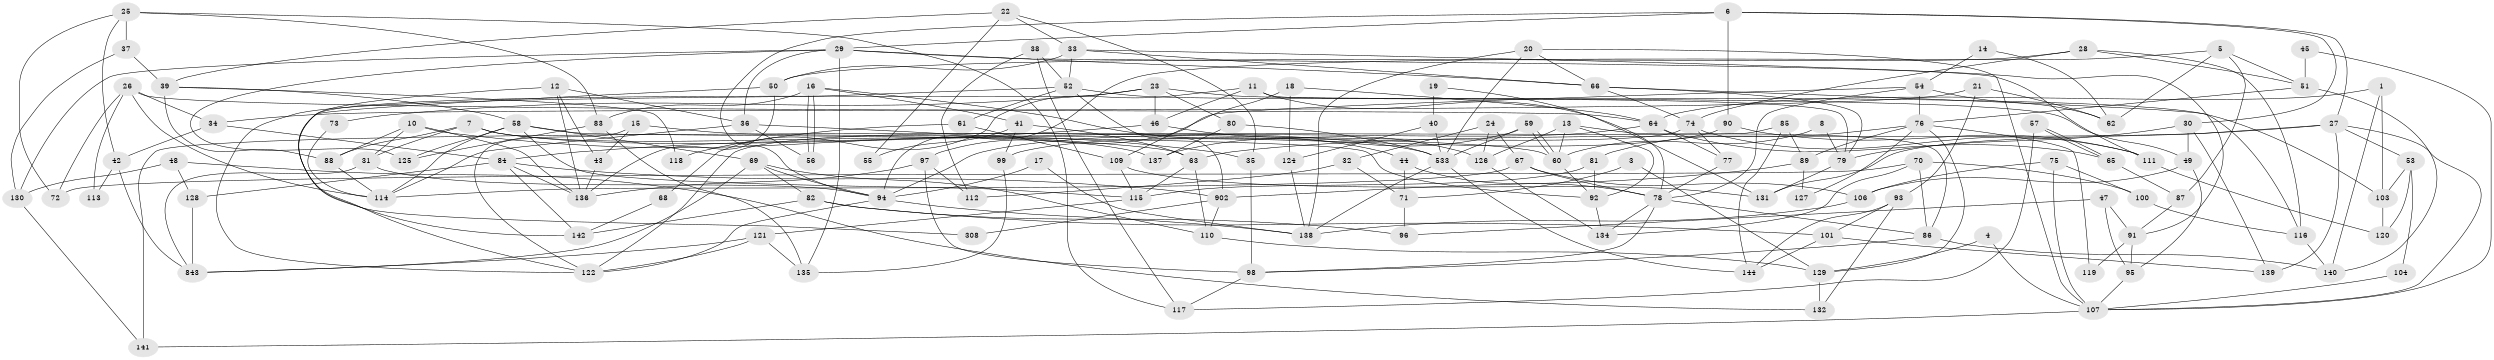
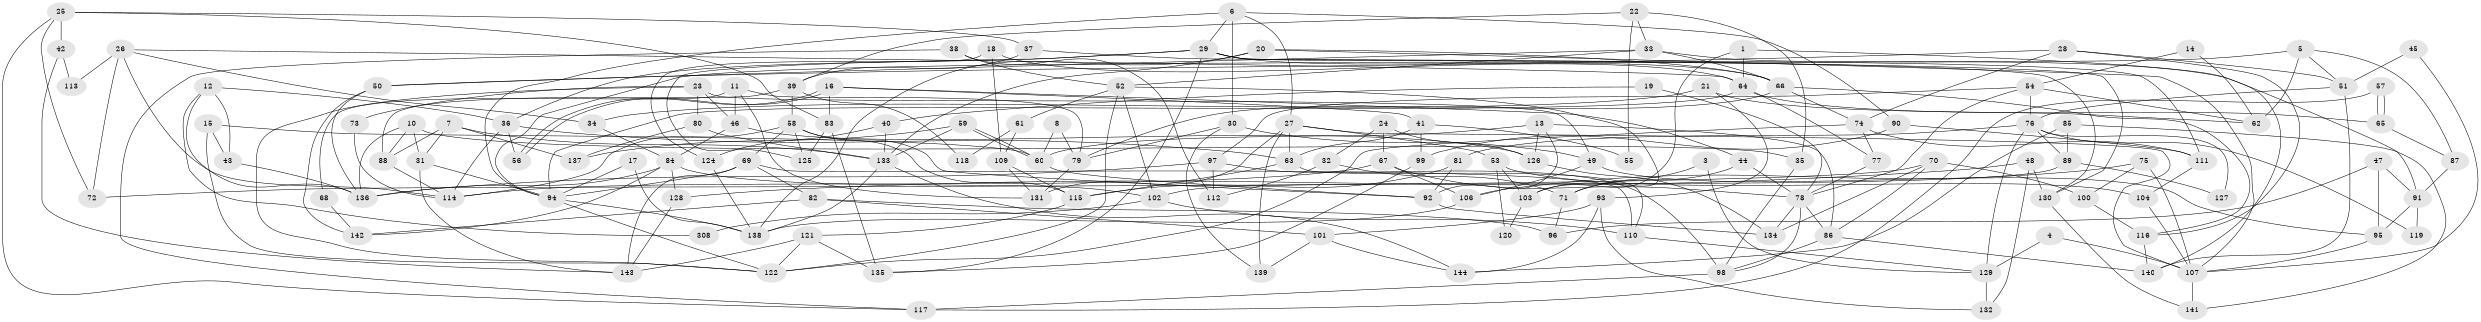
(165, 142) -> none
(1443, 161) -> (884, 161)
(1222, 198) -> (1155, 198)
(2264, 202) -> (2175, 179)
(193, 273) -> (627, 273)
